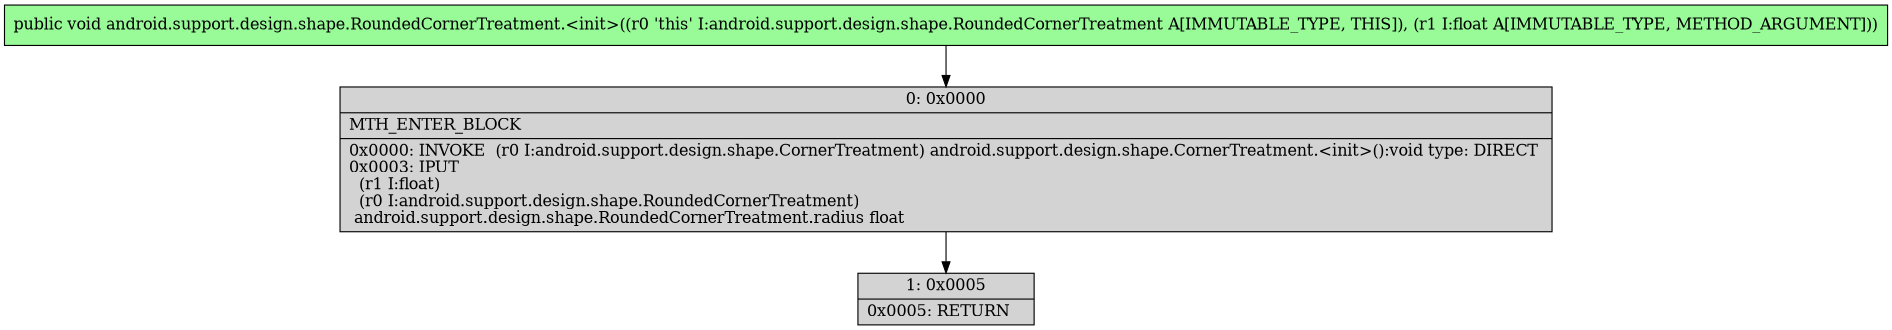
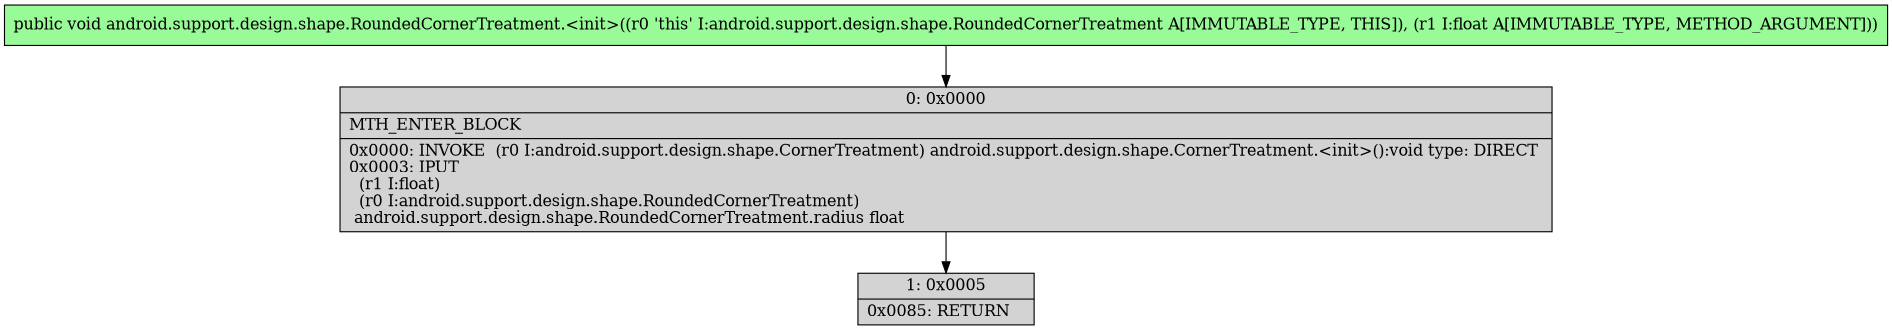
(946, 311) -> (946, 311)
